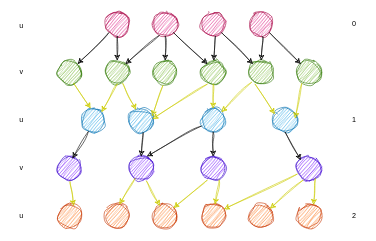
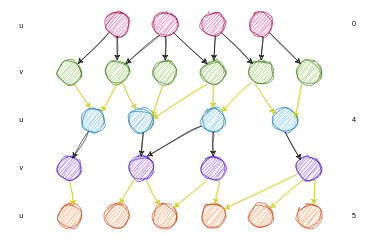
(355, 120) -> (355, 120)
(355, 216) -> (355, 216)
